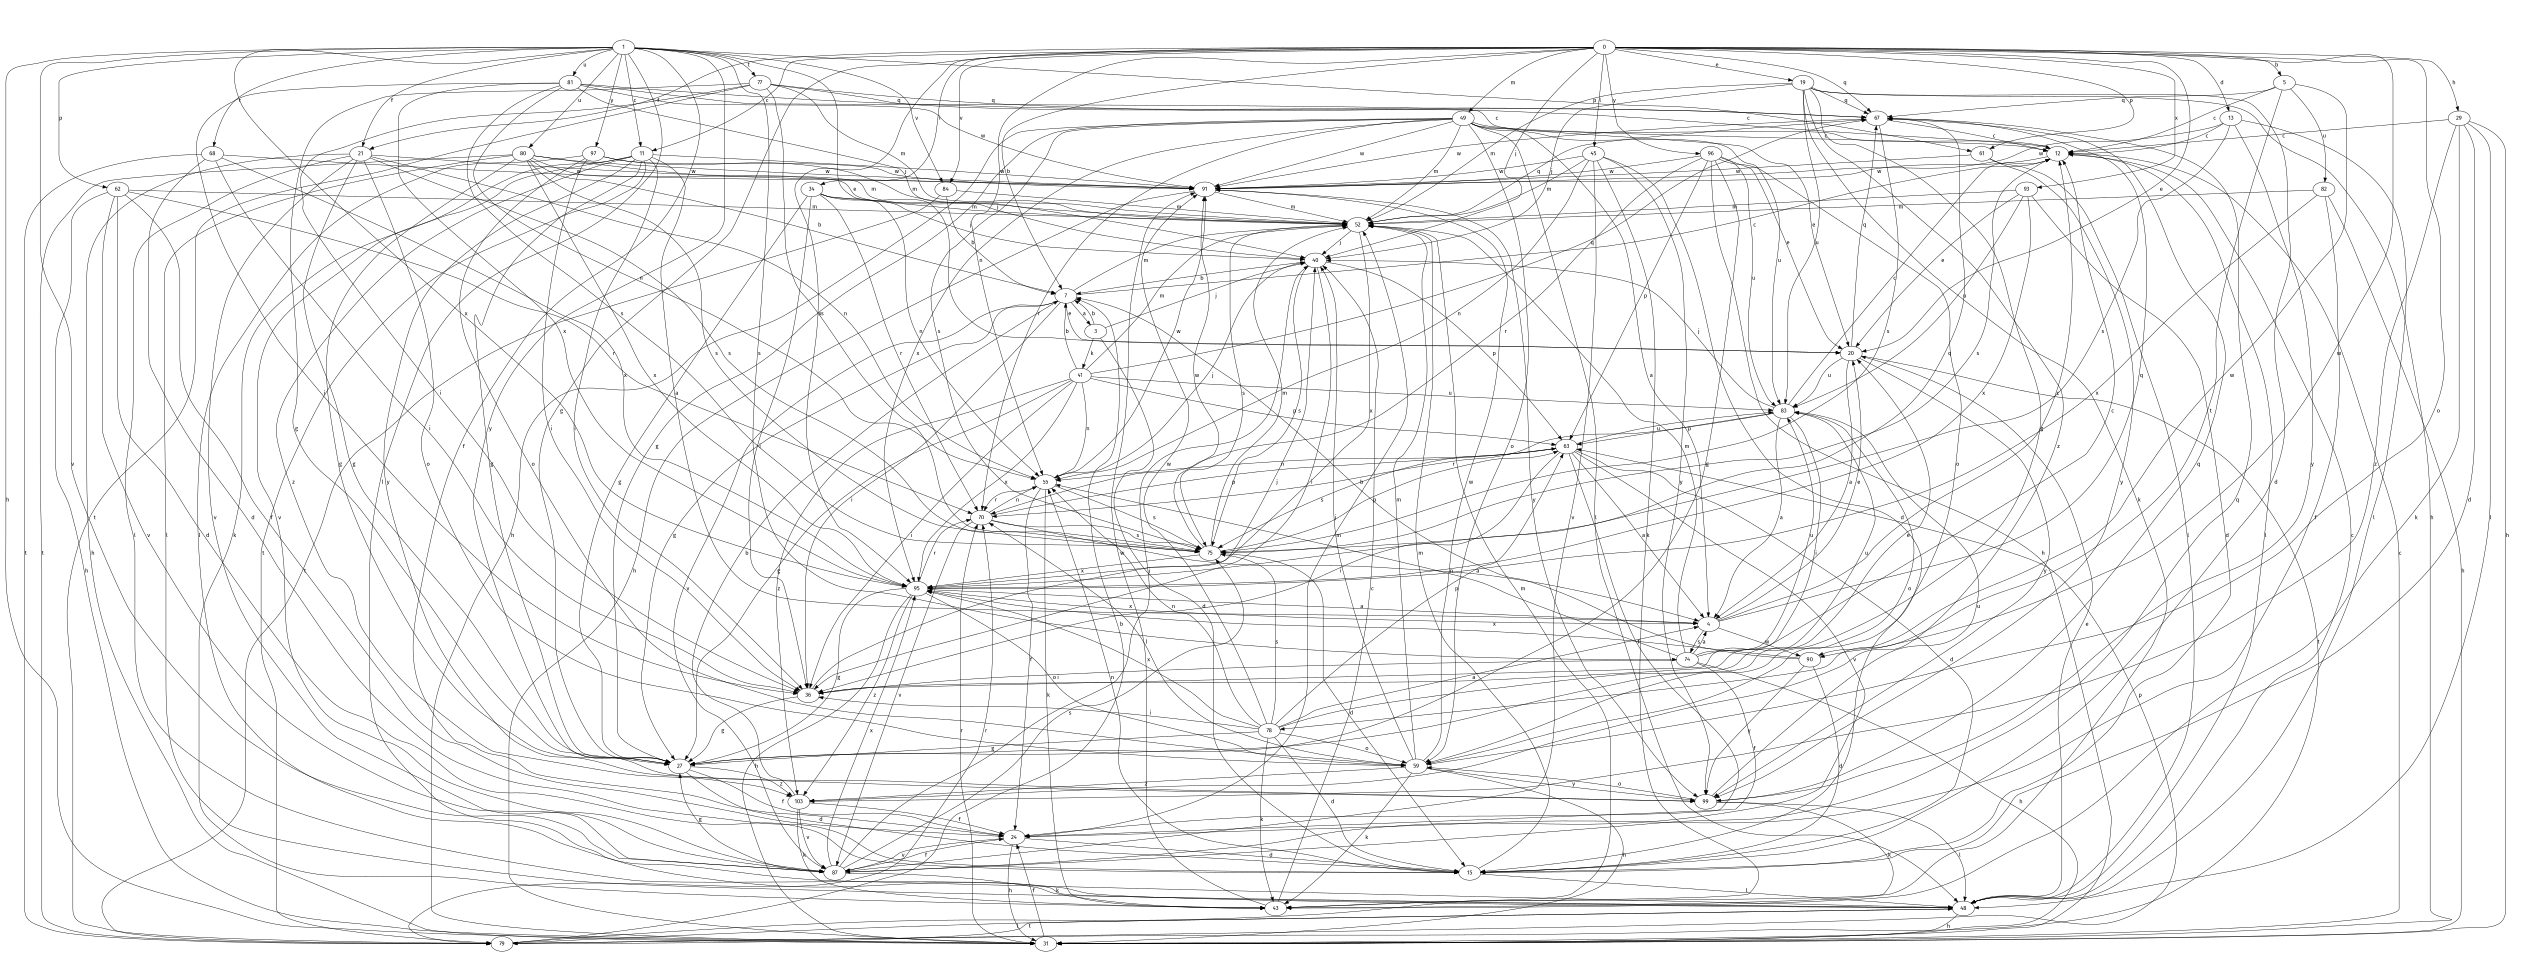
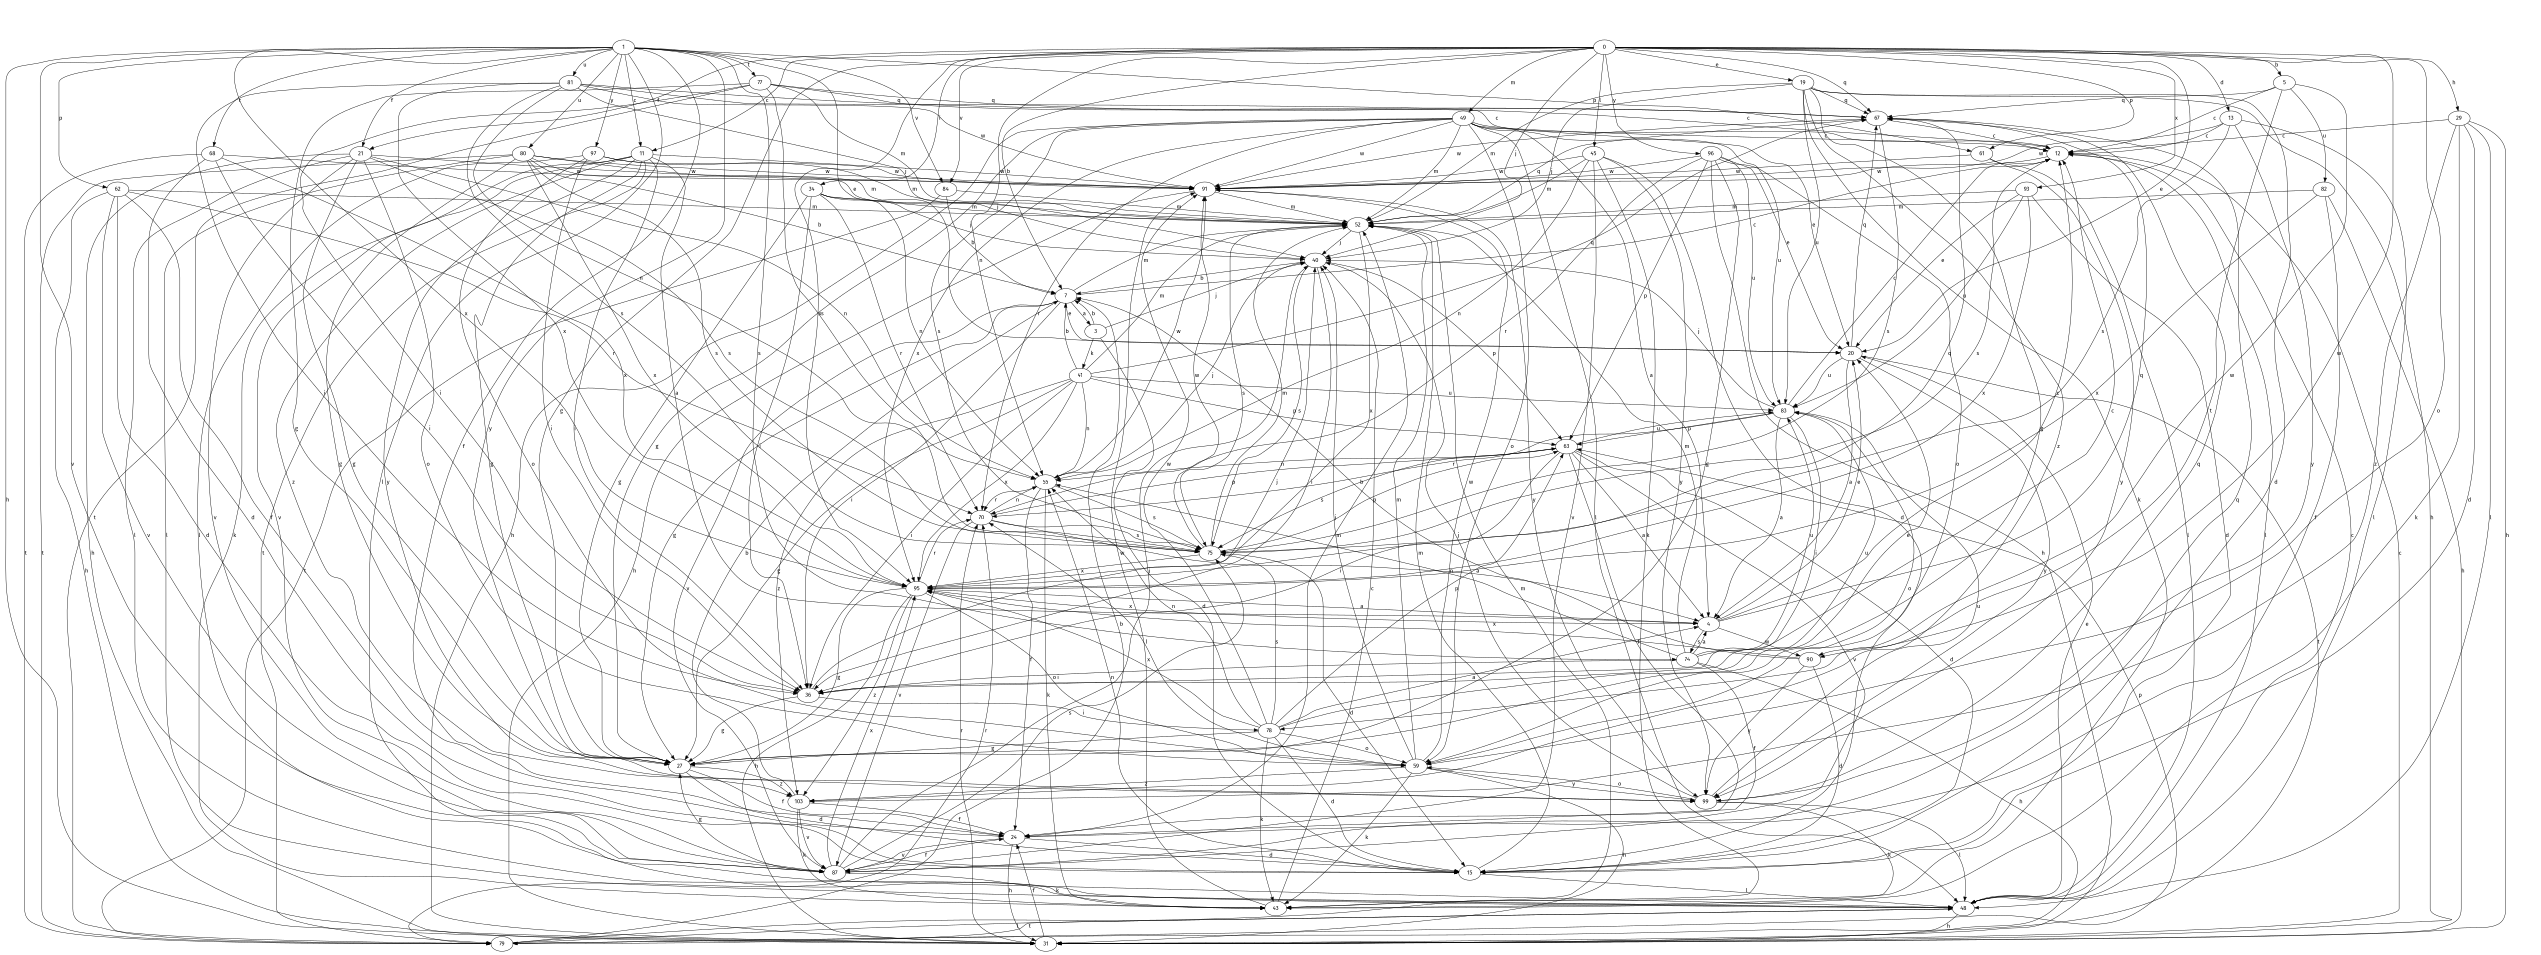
none -> (1456, 537)
(1041, 708) -> (1038, 705)
